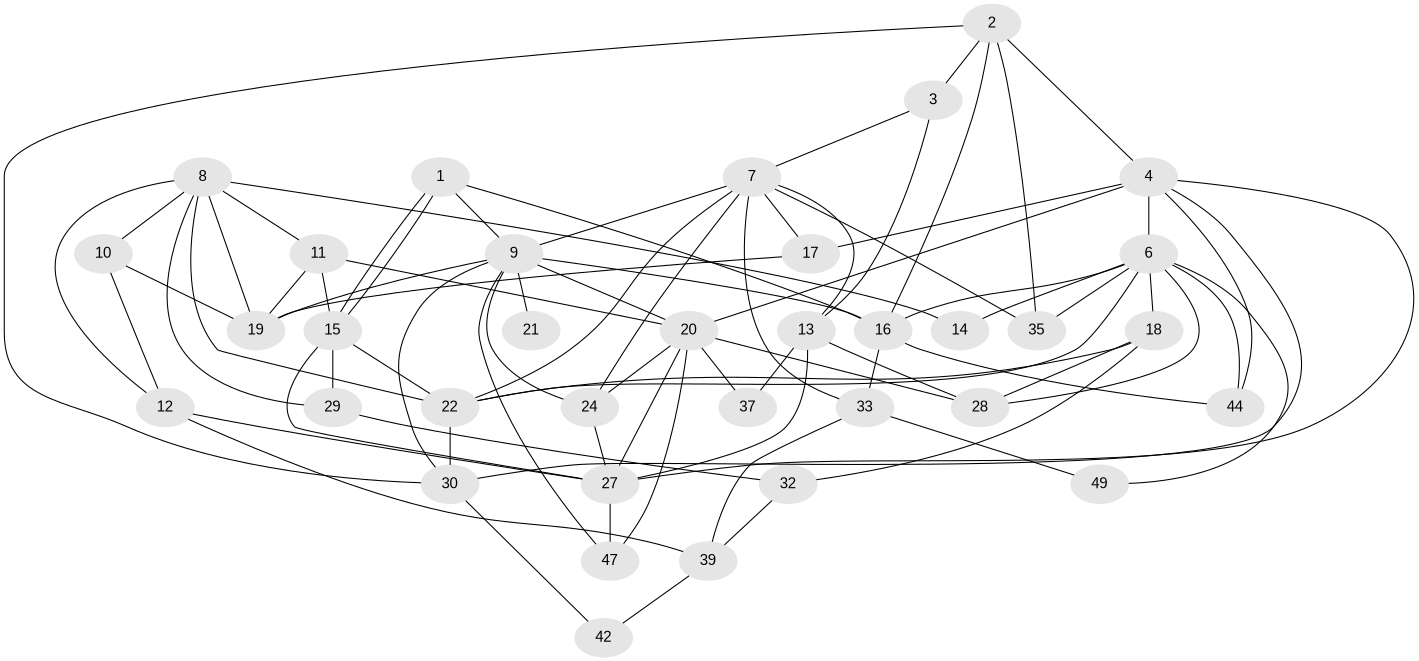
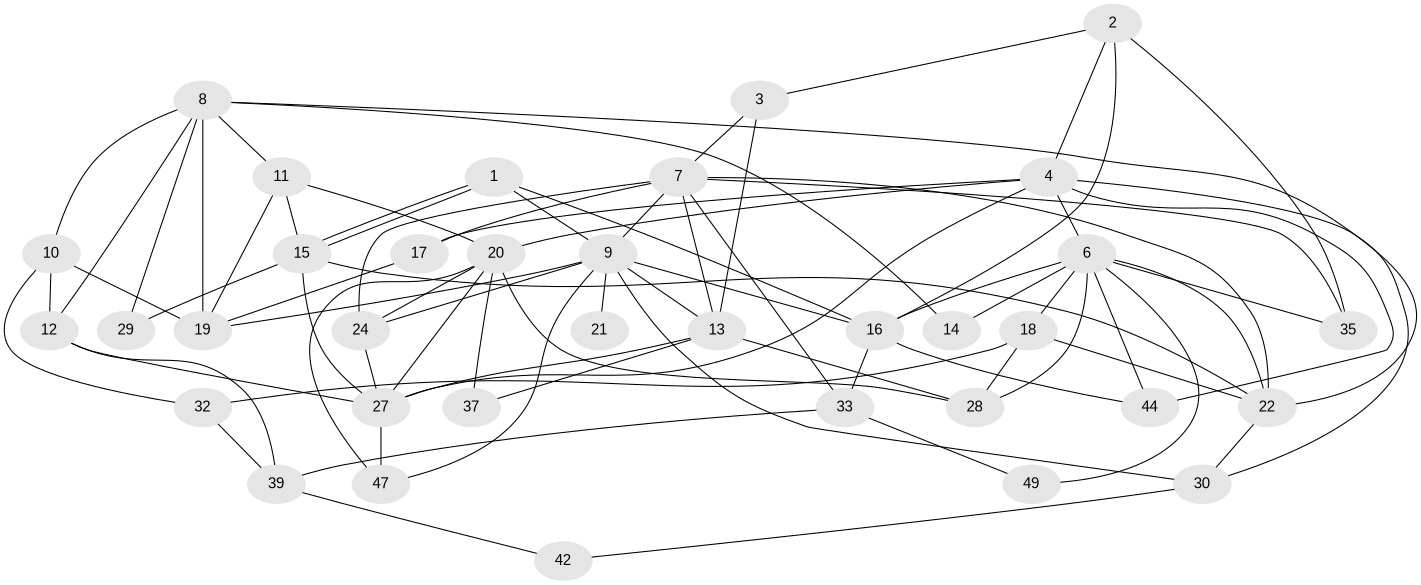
(163, 106) -> none
(602, 292) -> (663, 292)
(559, 452) -> (47, 371)
